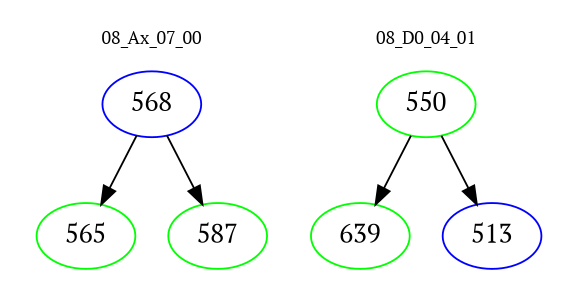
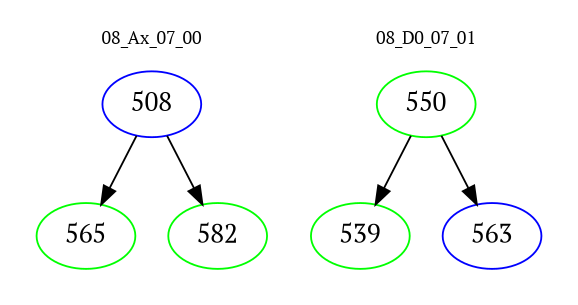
(426, 39) -> (426, 39)
(152, 104) -> (152, 104)
(218, 236) -> (218, 236)
(360, 236) -> (360, 236)
(492, 236) -> (492, 236)
